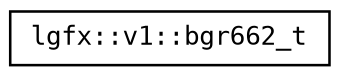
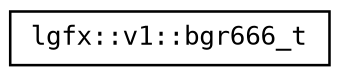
(170, 38) -> (170, 38)
